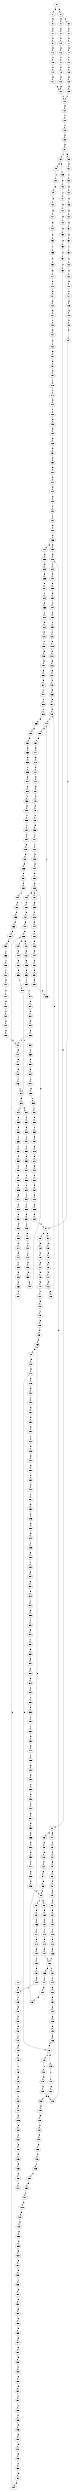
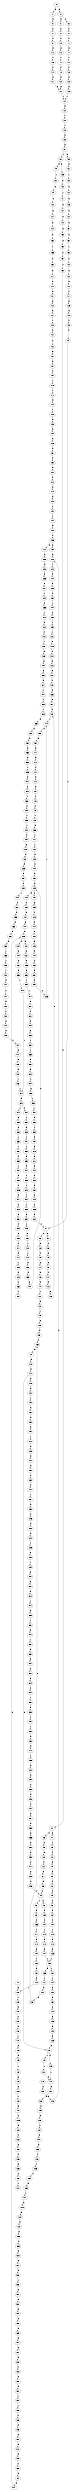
(22, 1038) -> (30, 1040)
(49, 2046) -> (51, 2045)
(43, 2077) -> (47, 2077)
